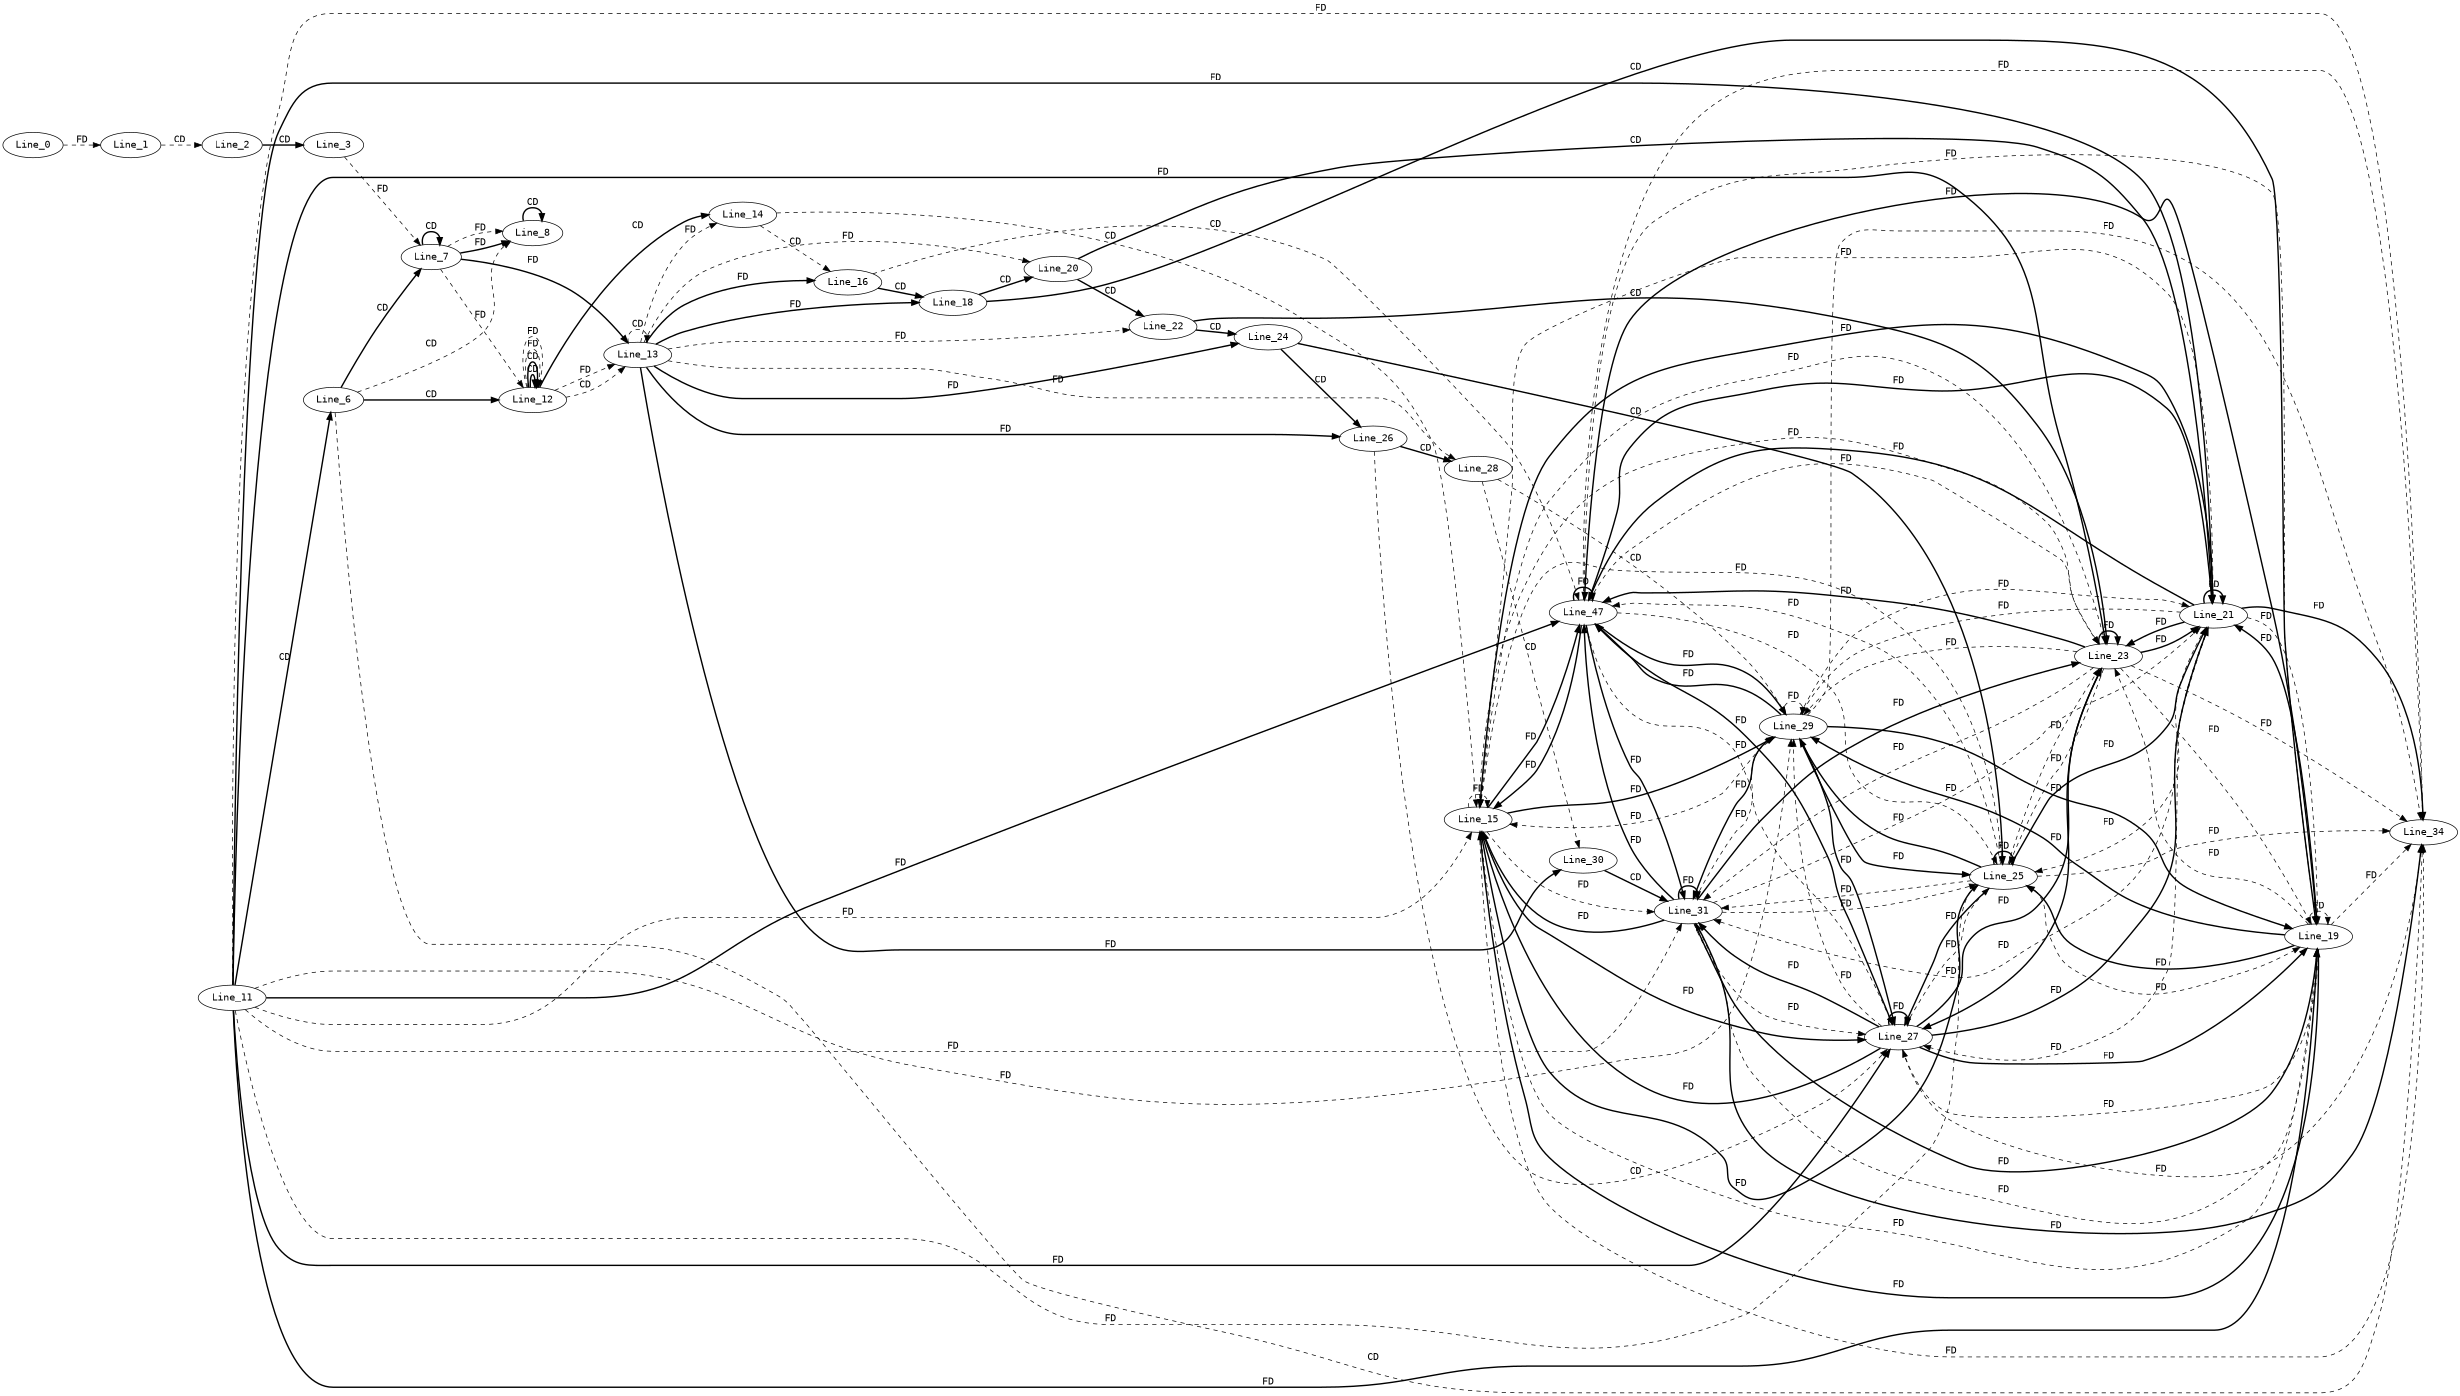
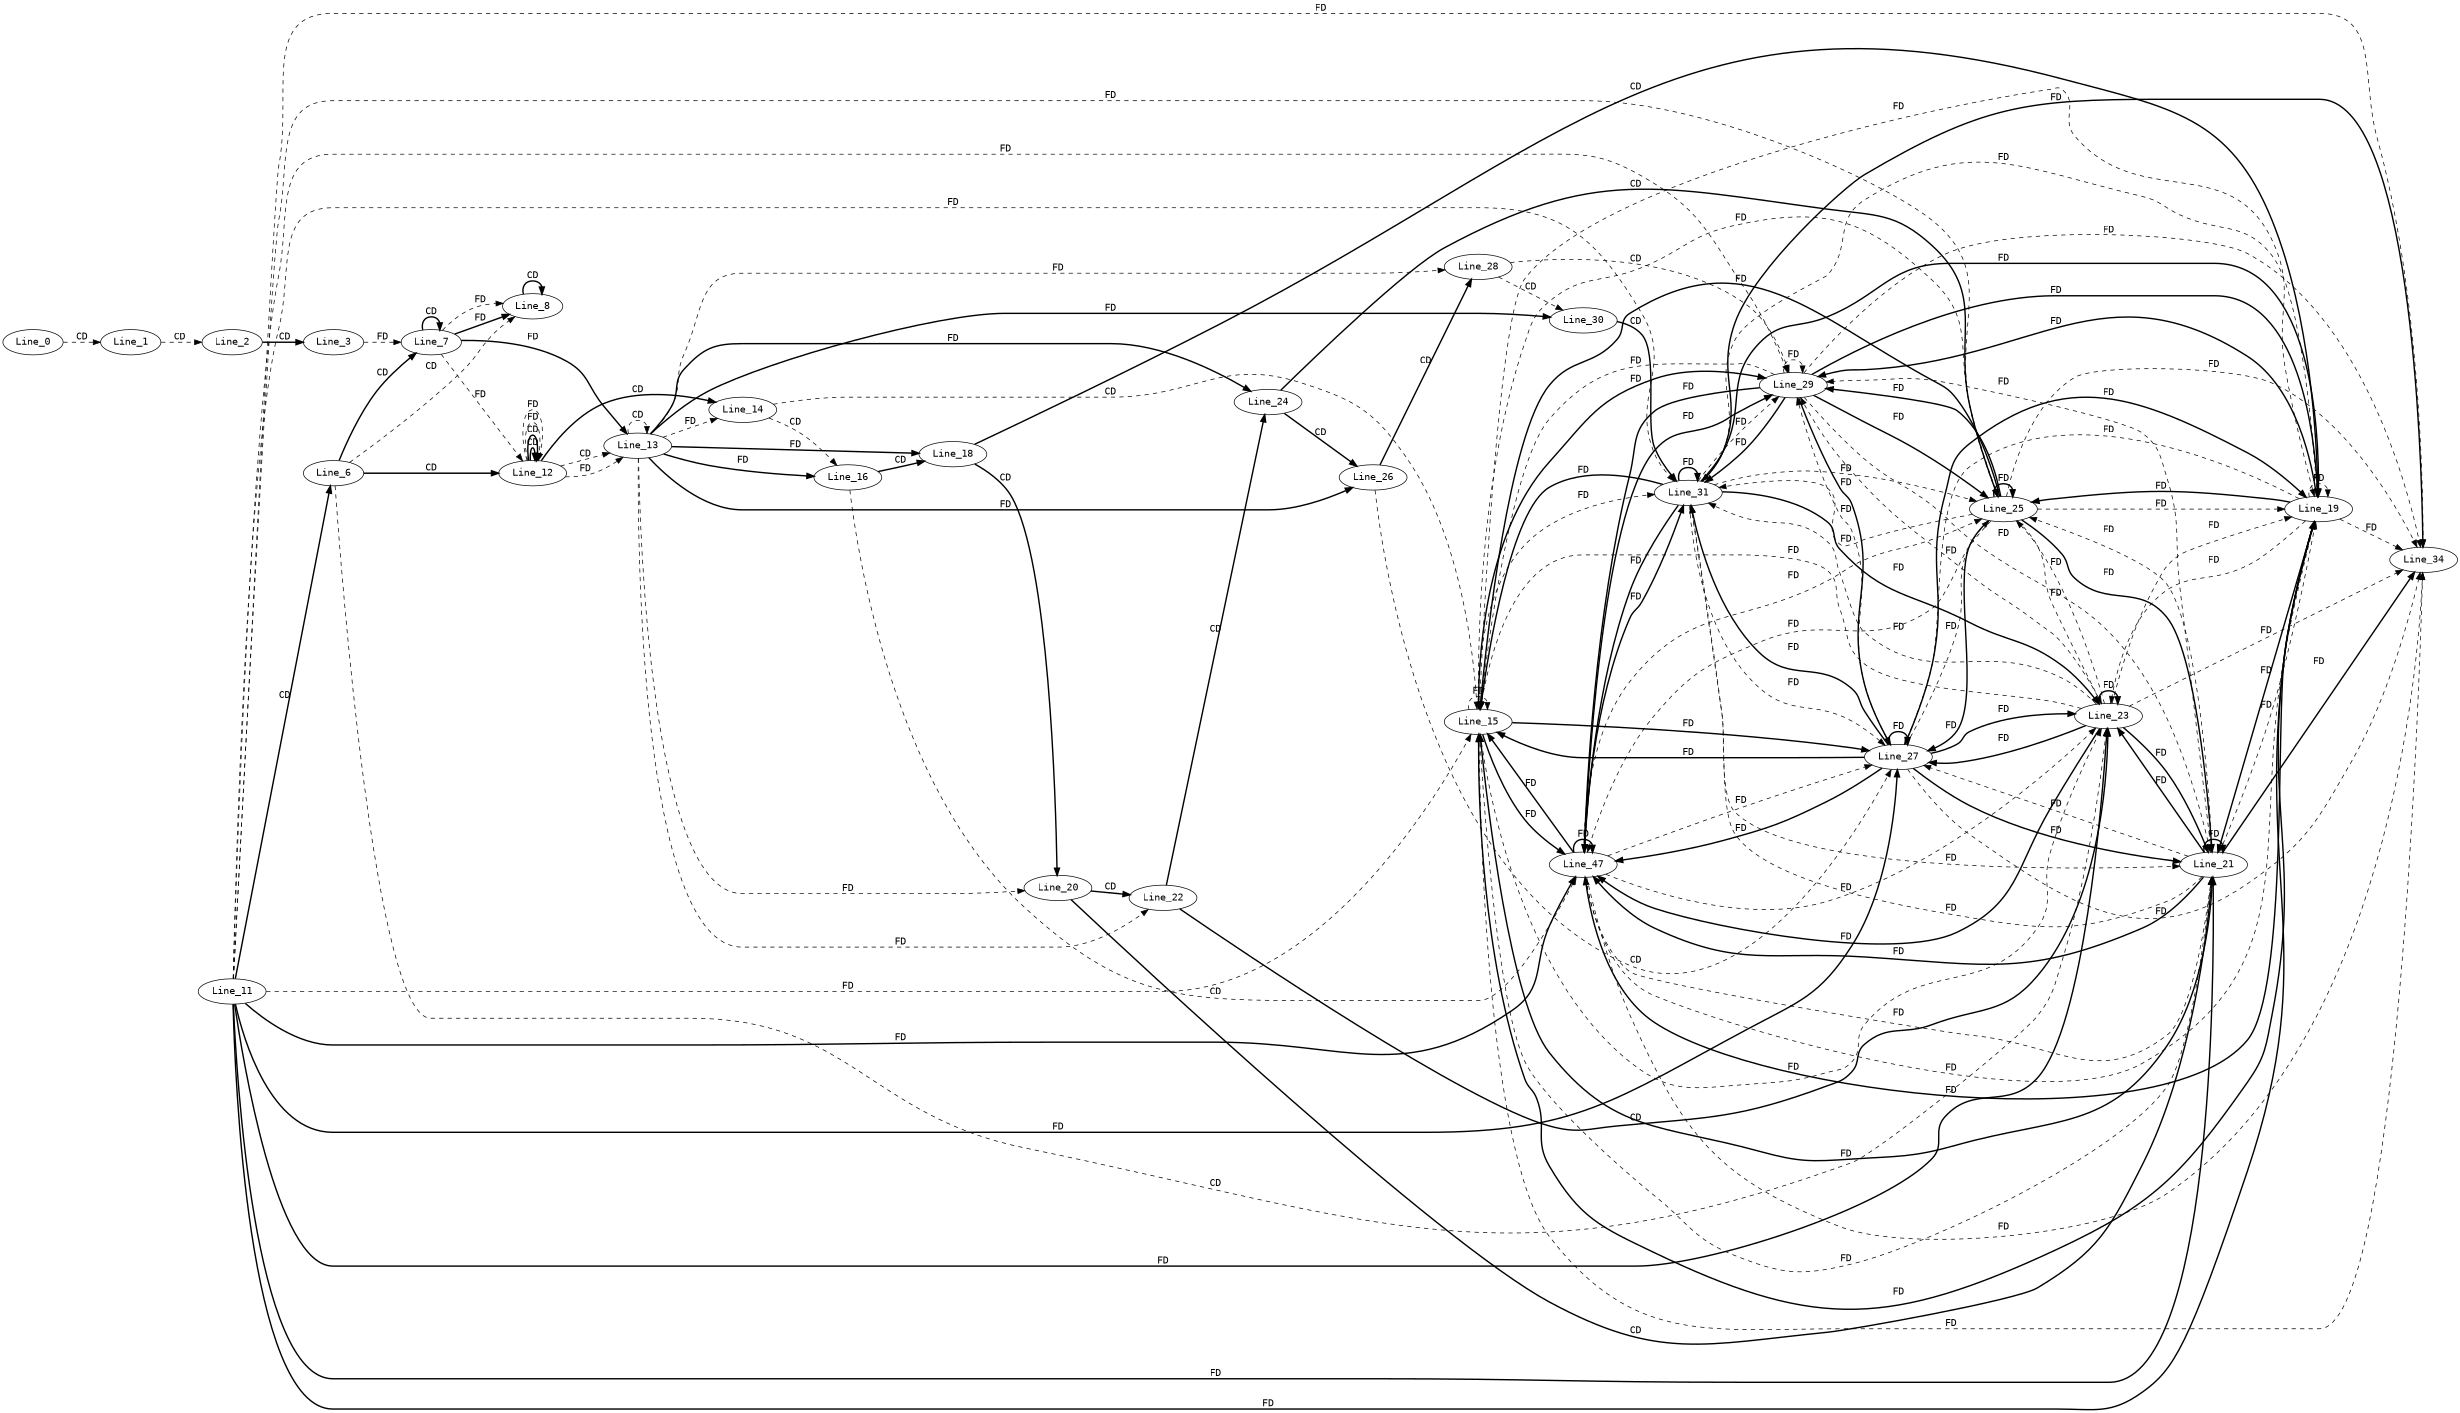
(82, 140) -> (82, 337)
(1912, 390) -> (1906, 1025)
(1315, 1355) -> (1123, 1169)
